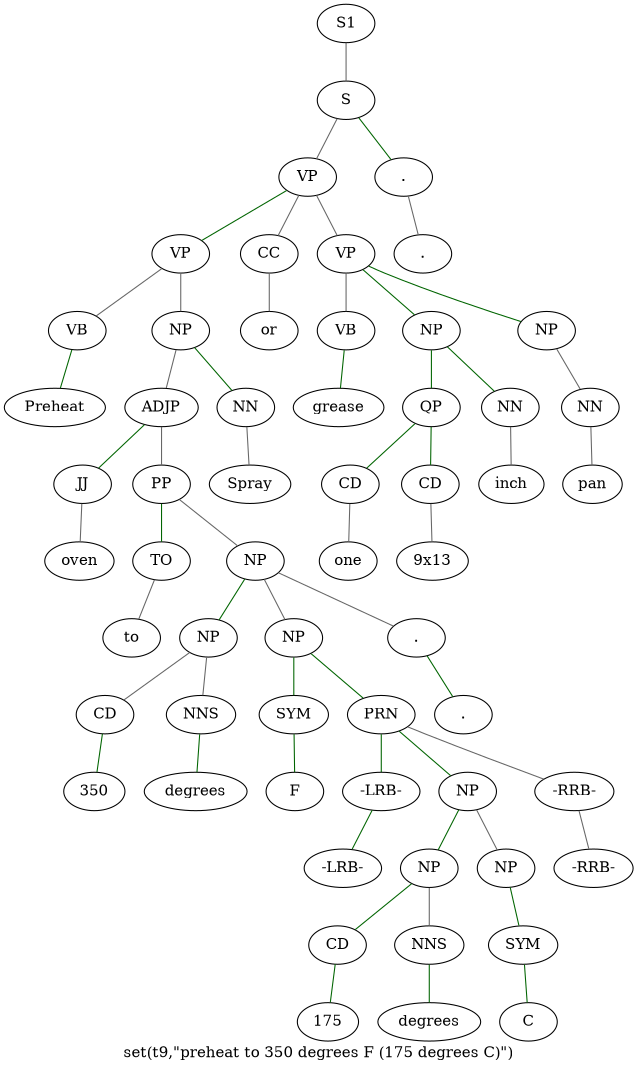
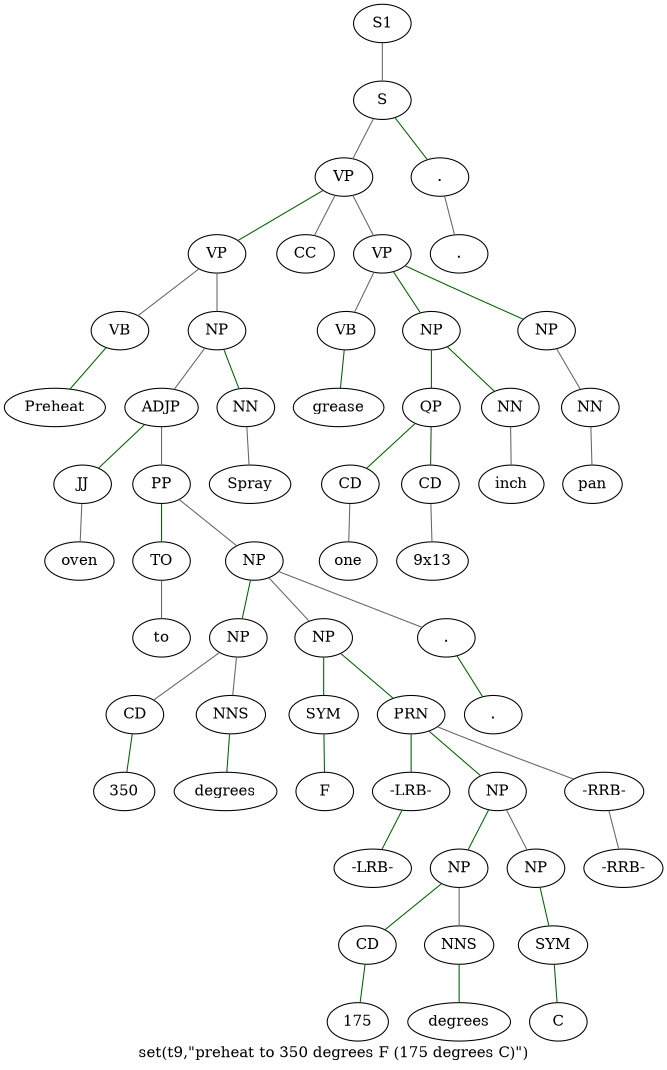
(269, 331) -> none
